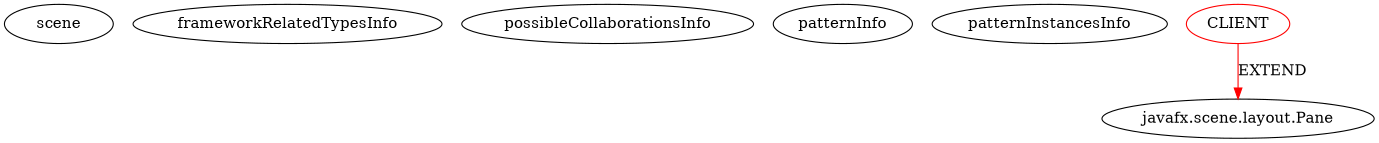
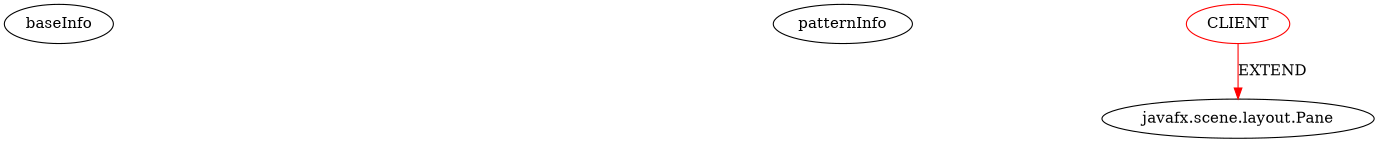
(59, 24) -> (59, 24)
(288, 24) -> none
(608, 24) -> none
(1050, 24) -> none
